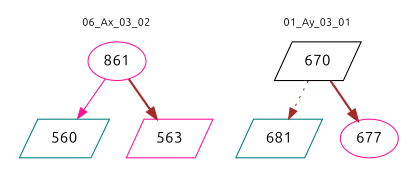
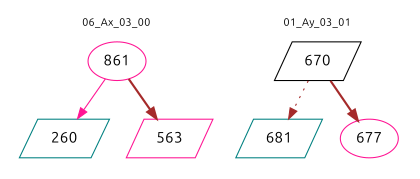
(116, 23) -> (116, 23)
(64, 138) -> (64, 138)
